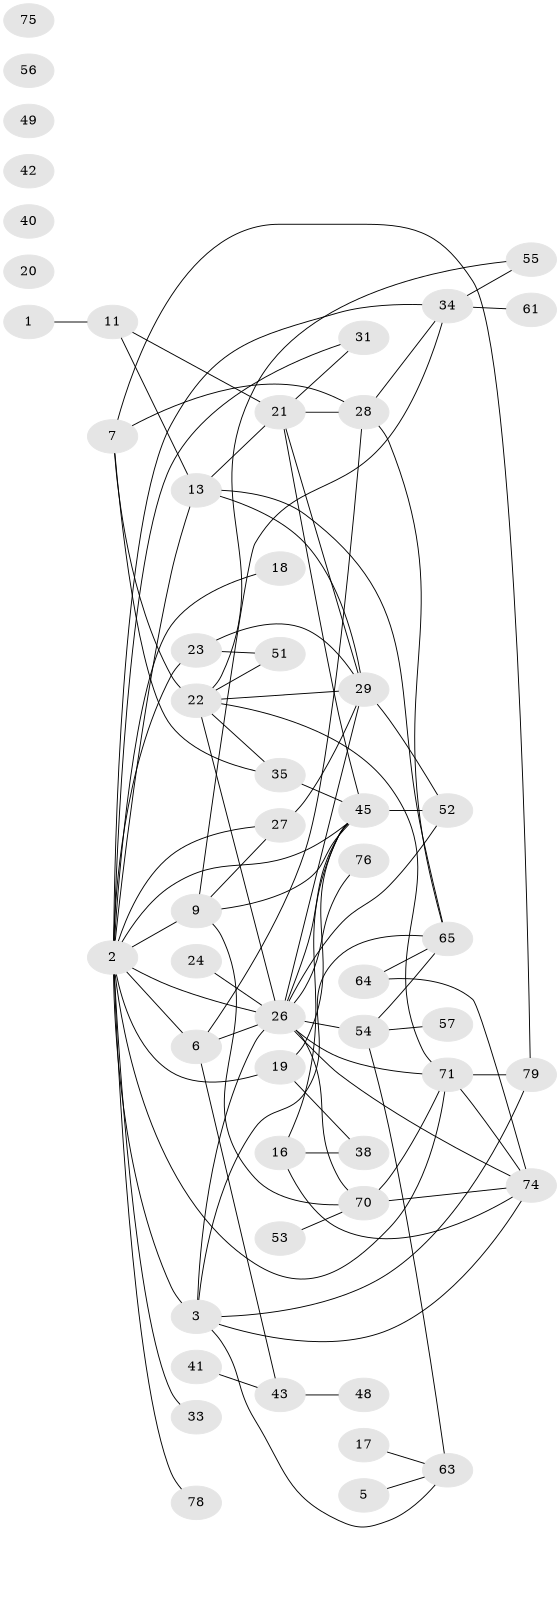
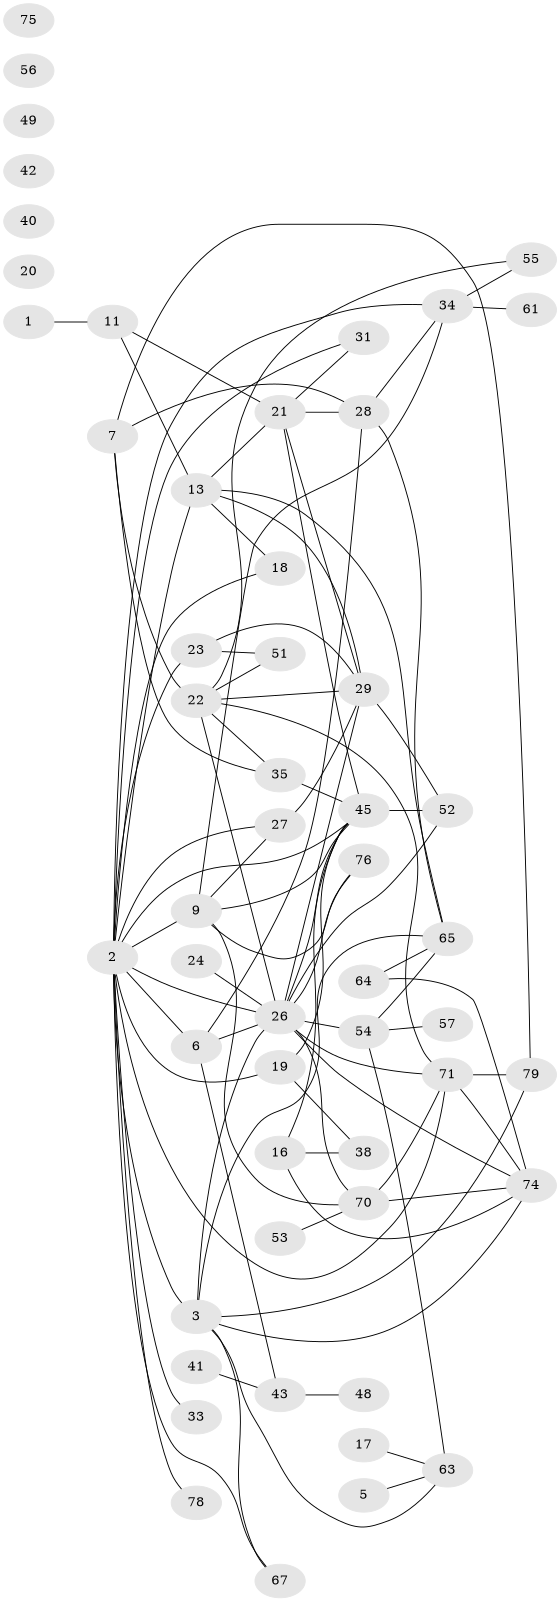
none -> (244, 535)
none -> (285, 959)
none -> (280, 1581)
